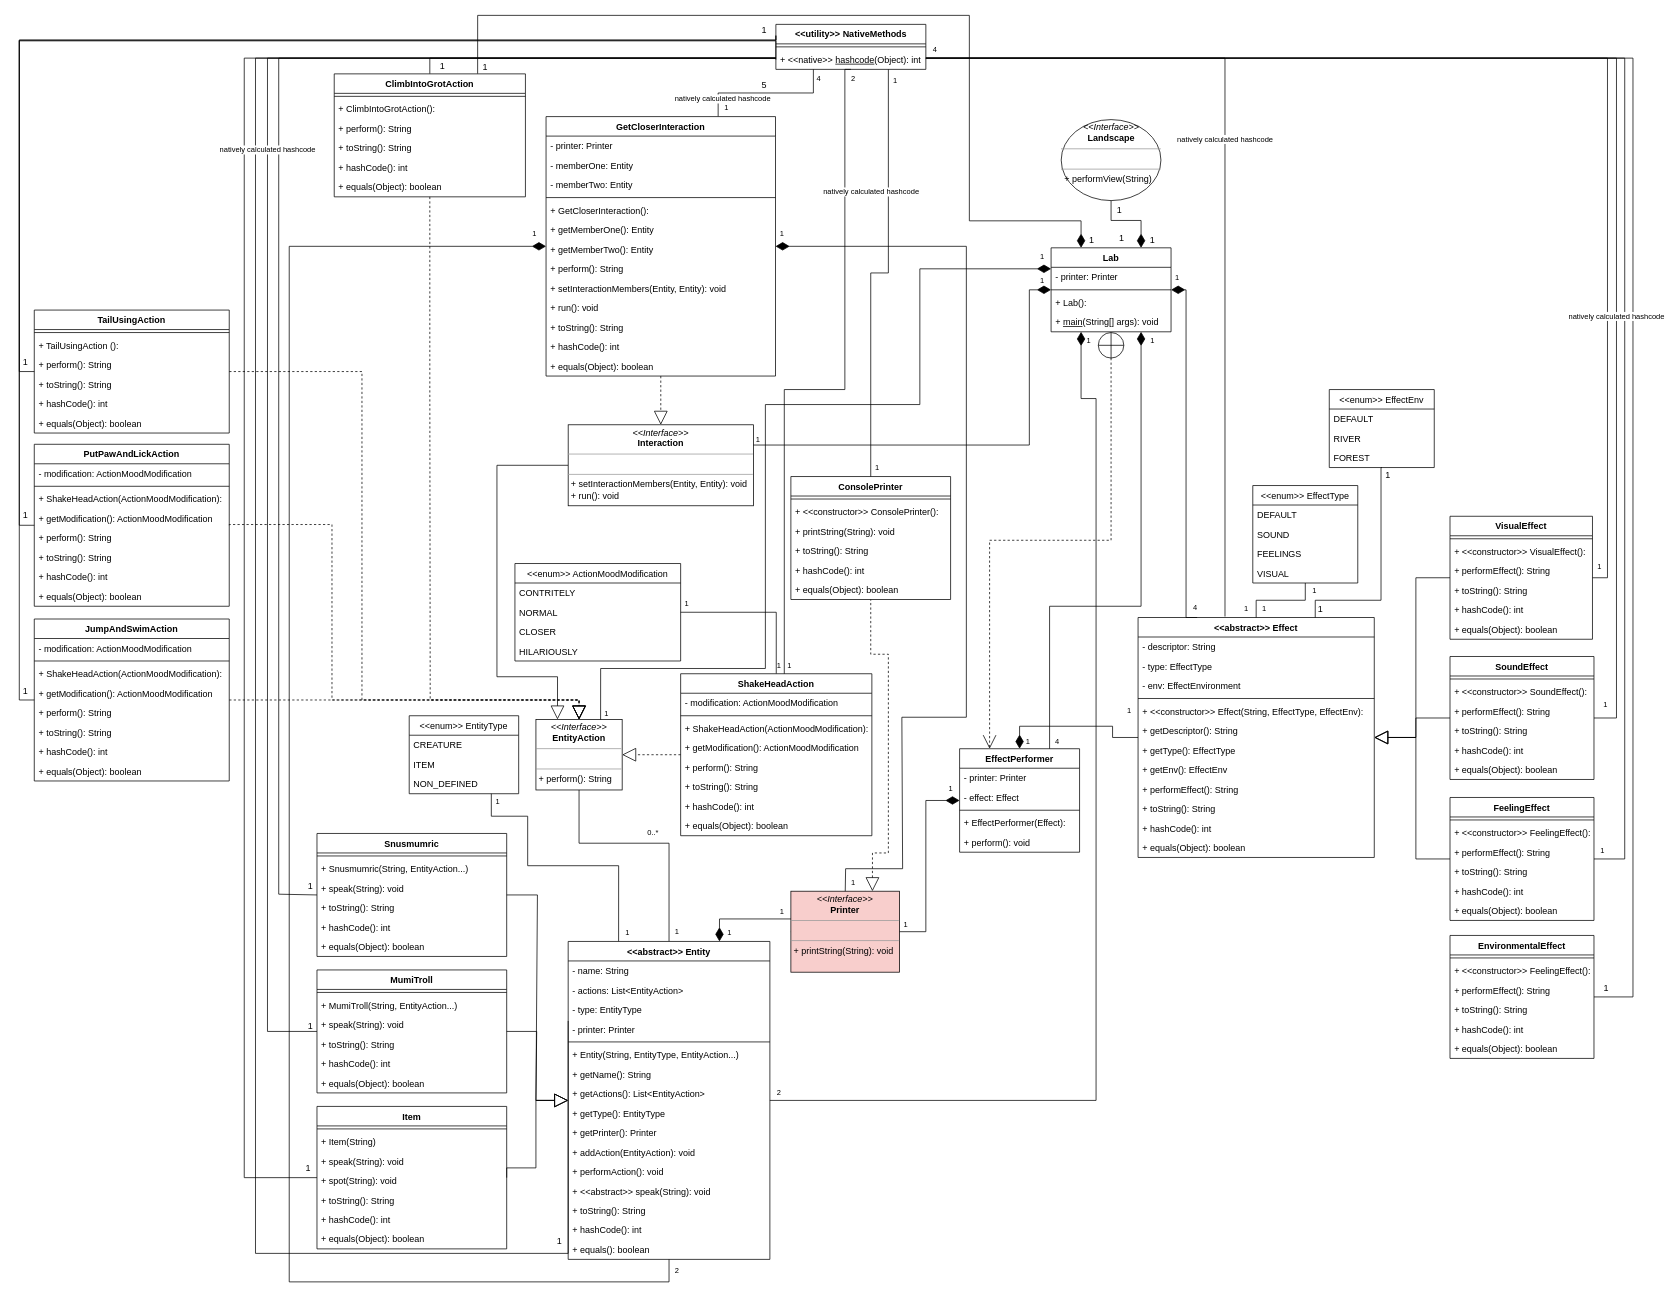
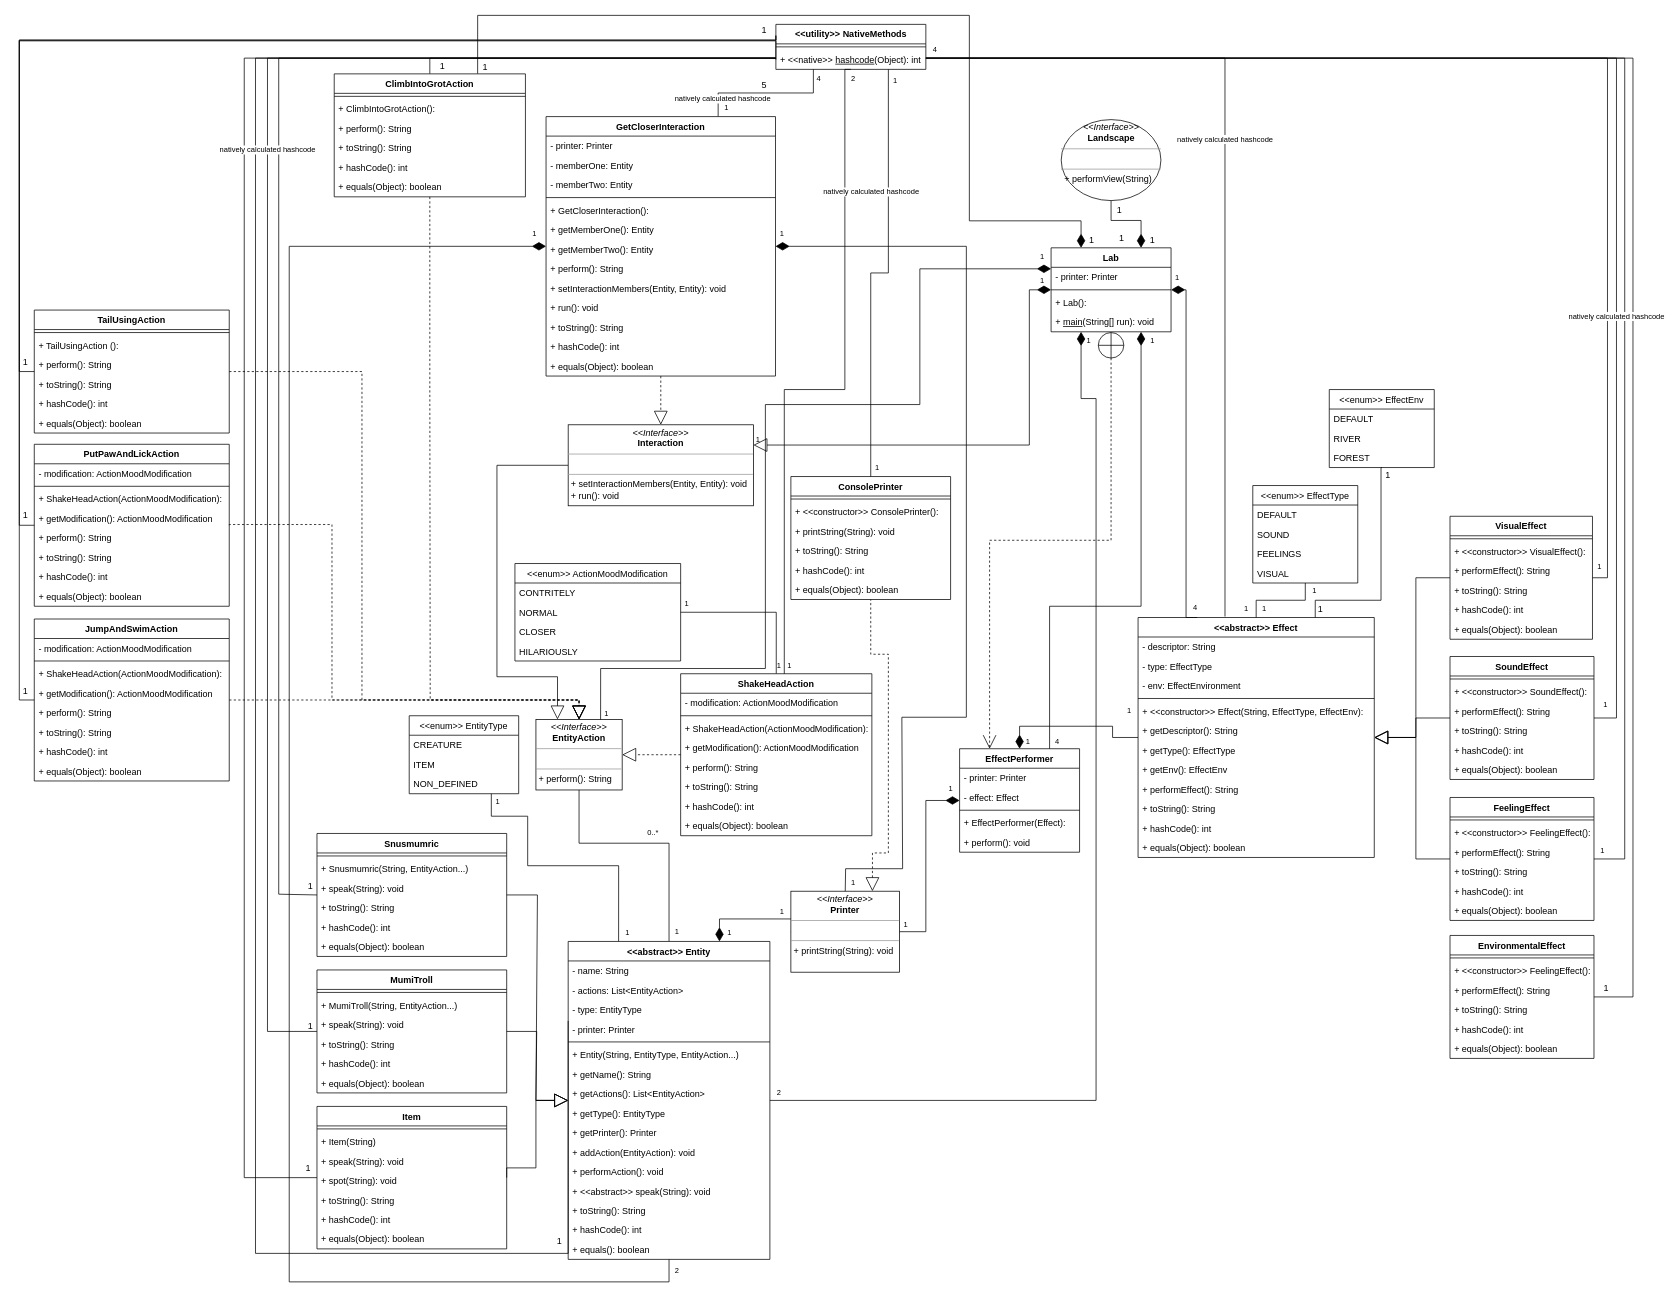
(1115, 323) -> (1113, 323)
(762, 445) -> (768, 445)
(845, 932) -> (845, 932)
